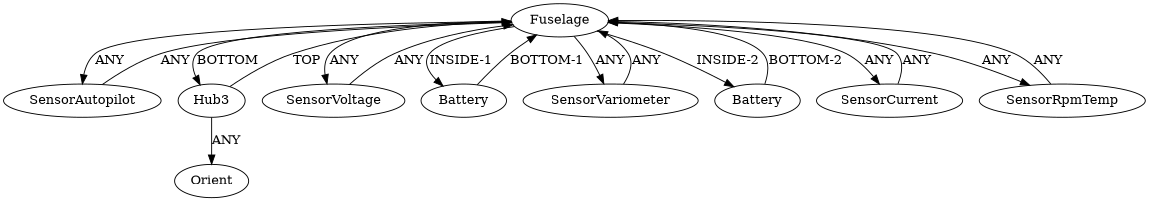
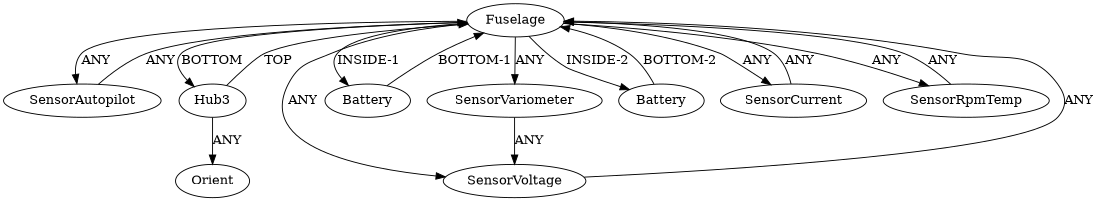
(629, 55) -> (515, 136)
